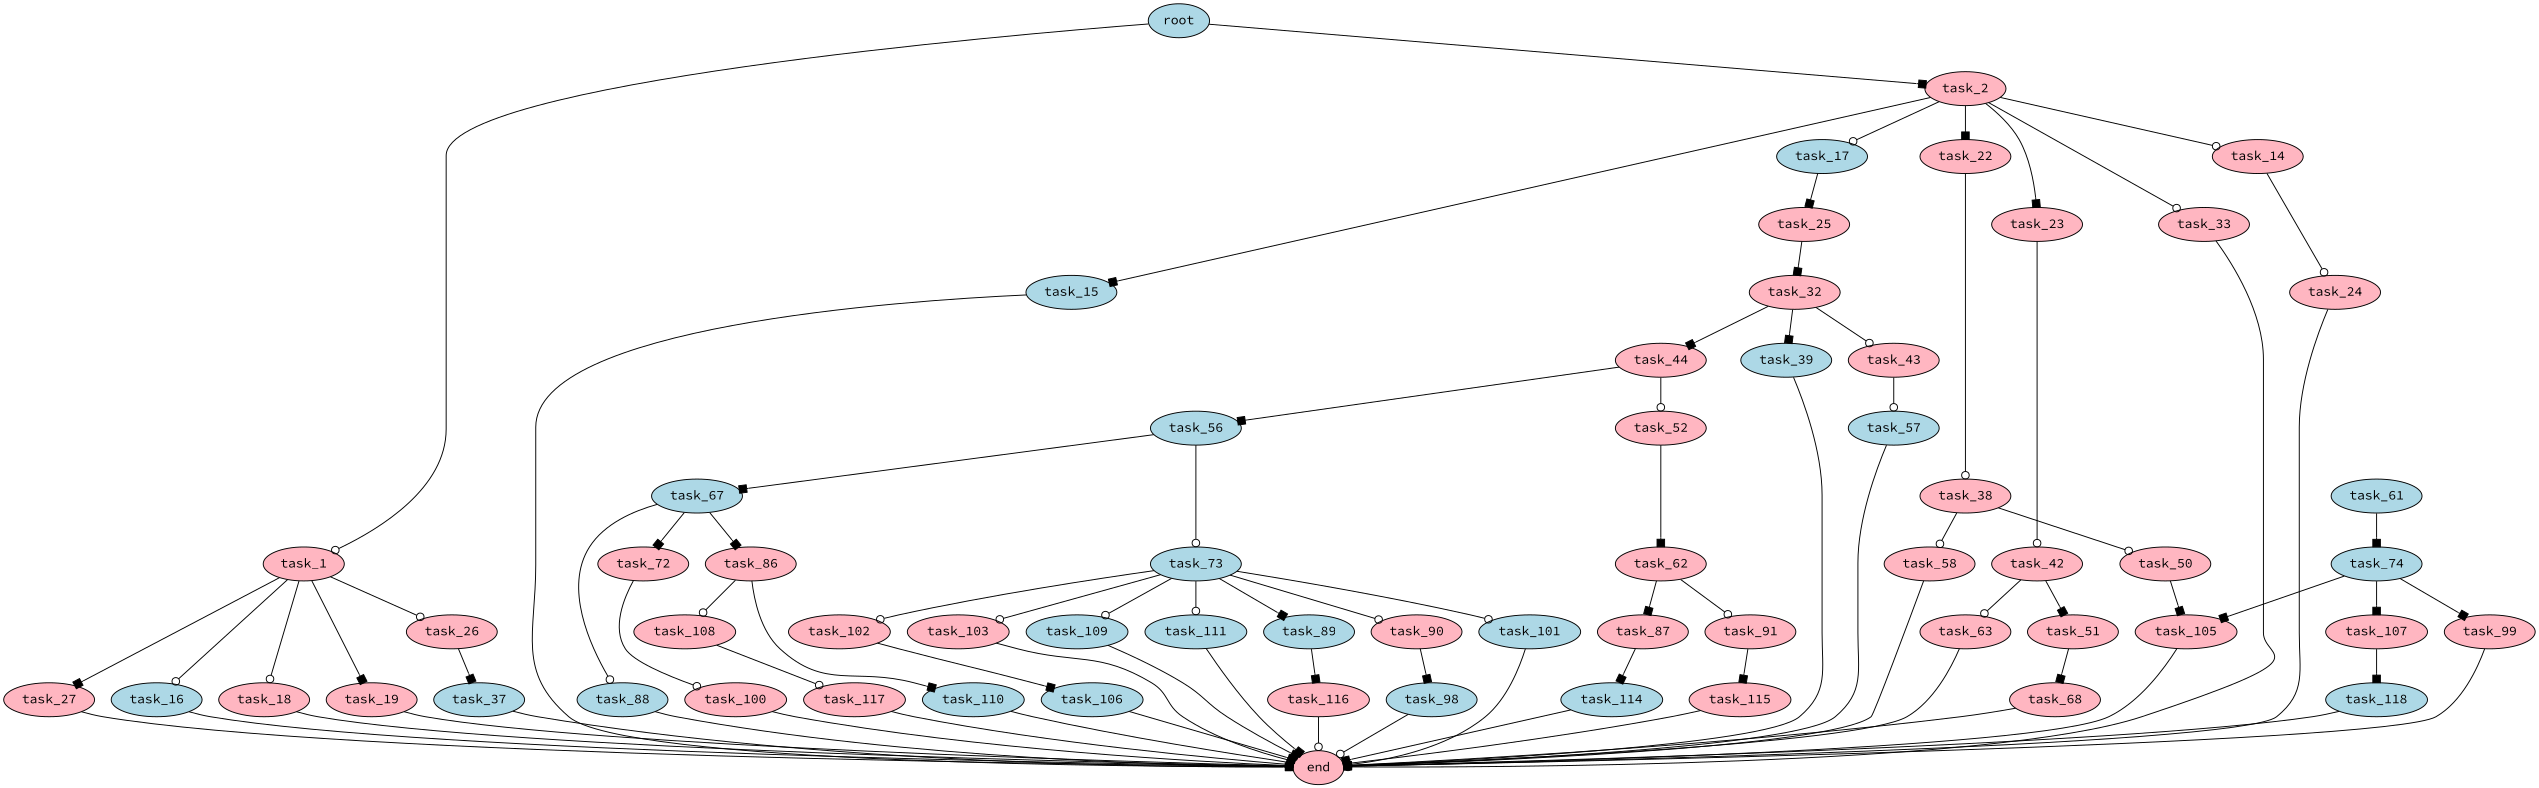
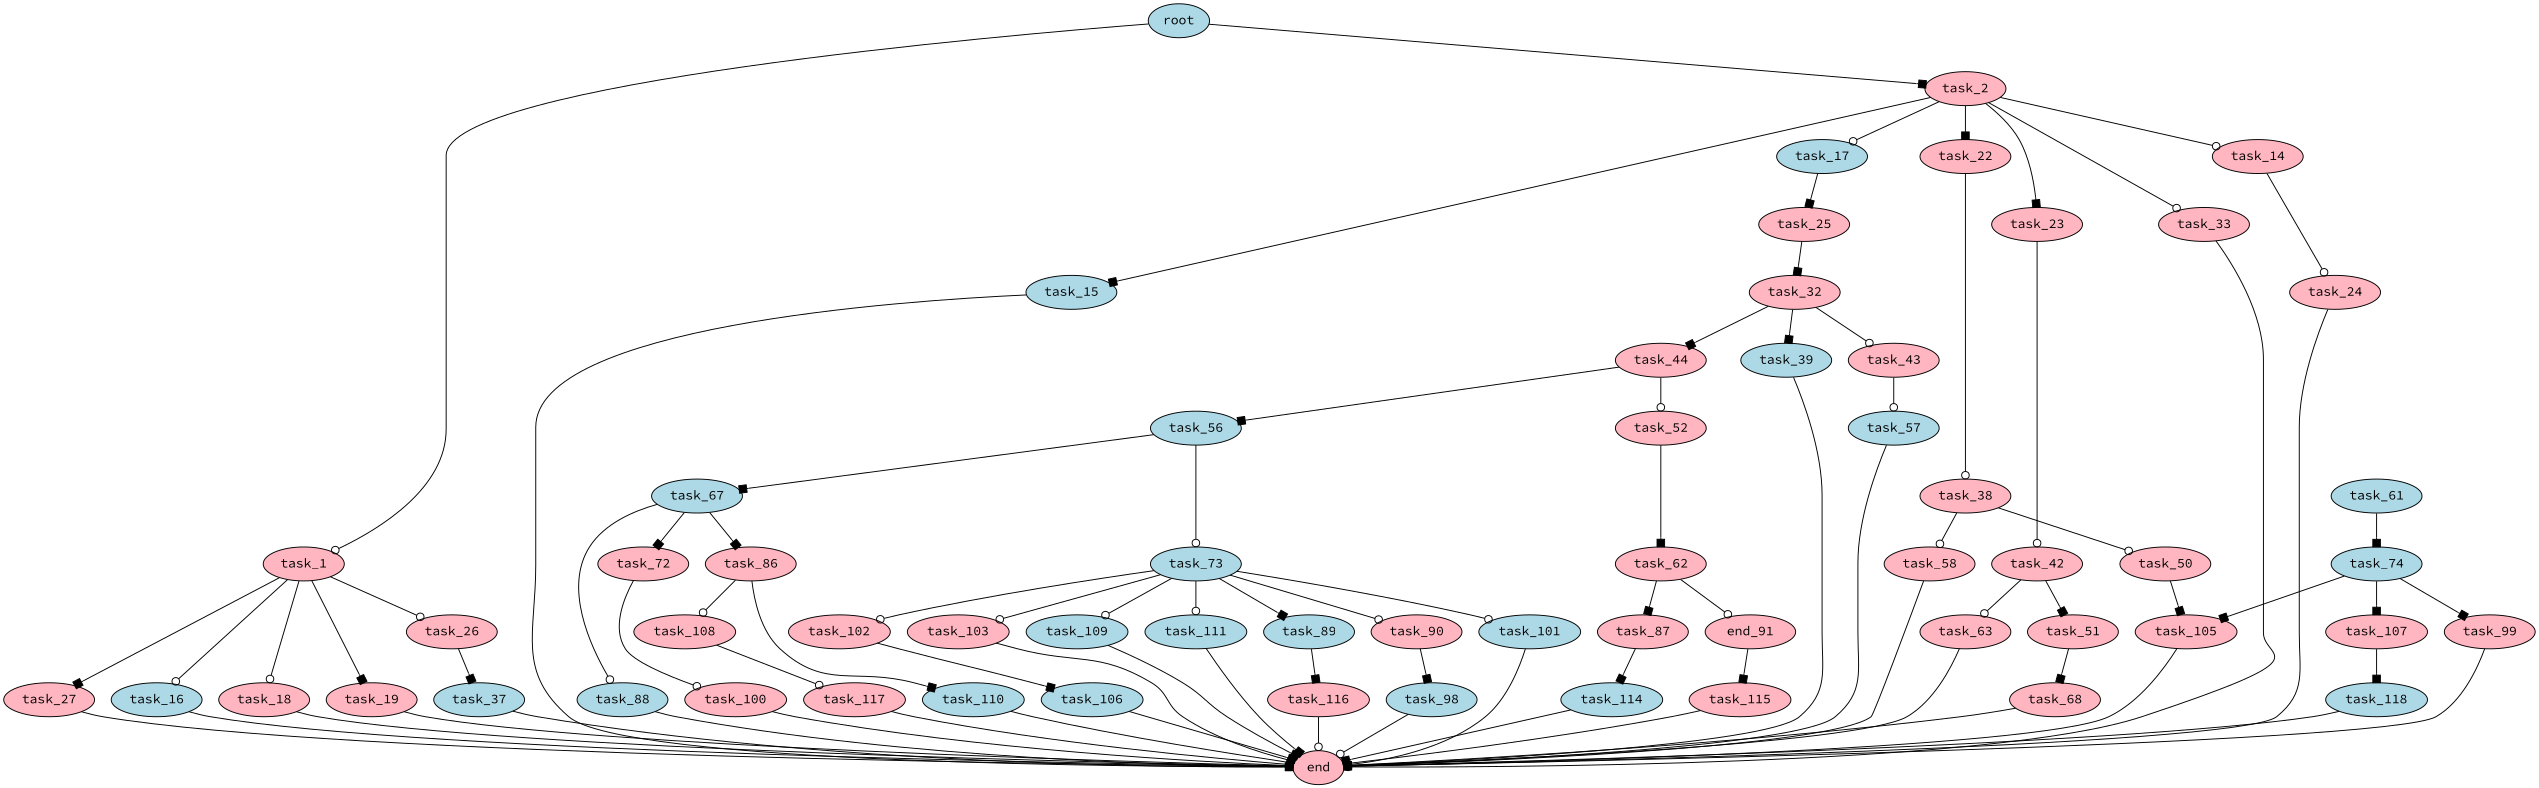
(1750, 632) -> (1750, 632)
